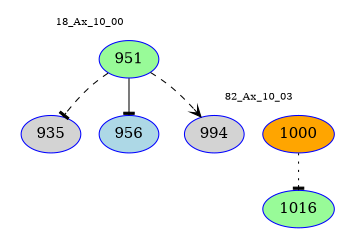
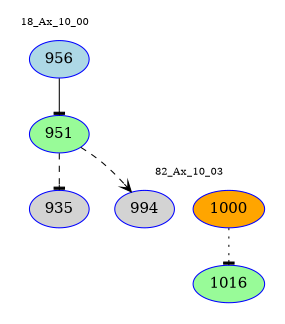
(129, 94) -> (59, 94)
